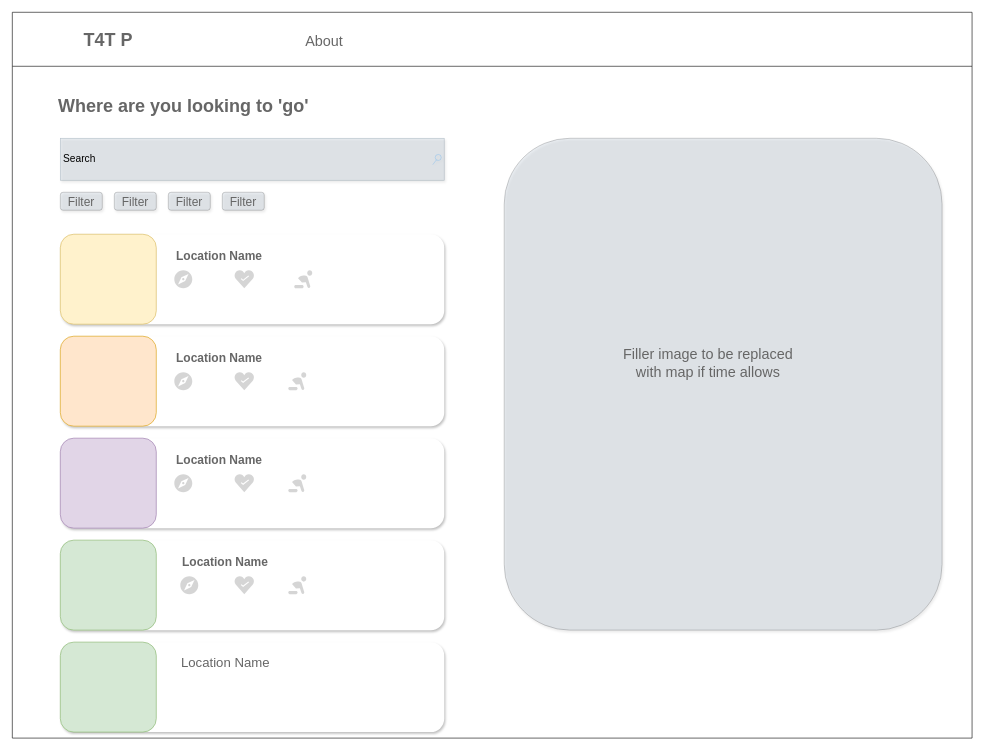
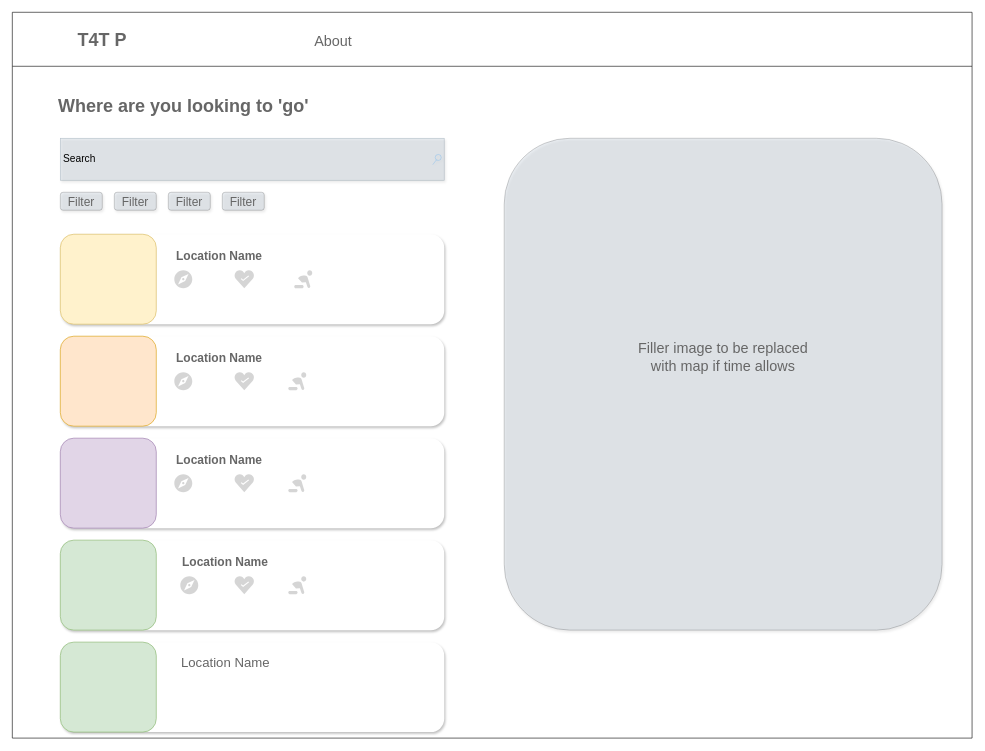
(108, 39) -> (102, 39)
(324, 39) -> (333, 39)
(708, 363) -> (723, 357)
